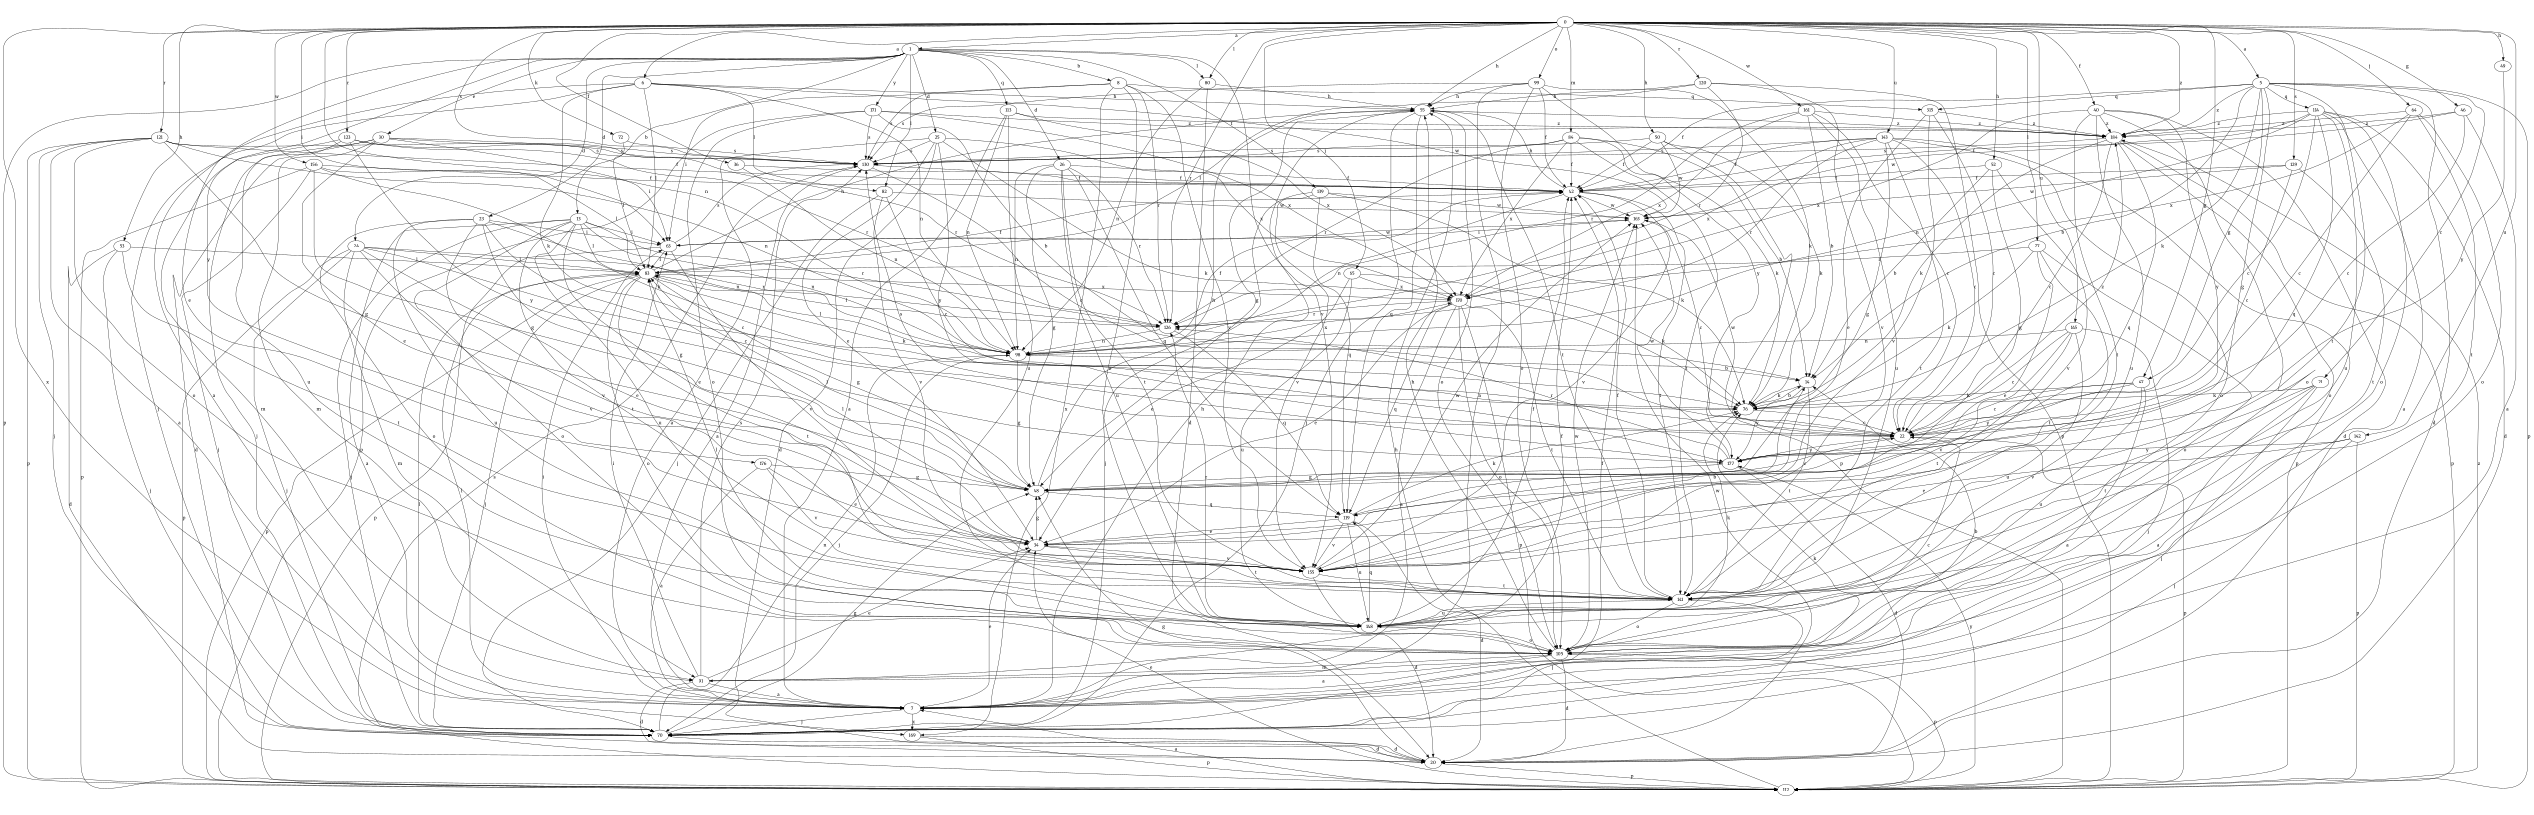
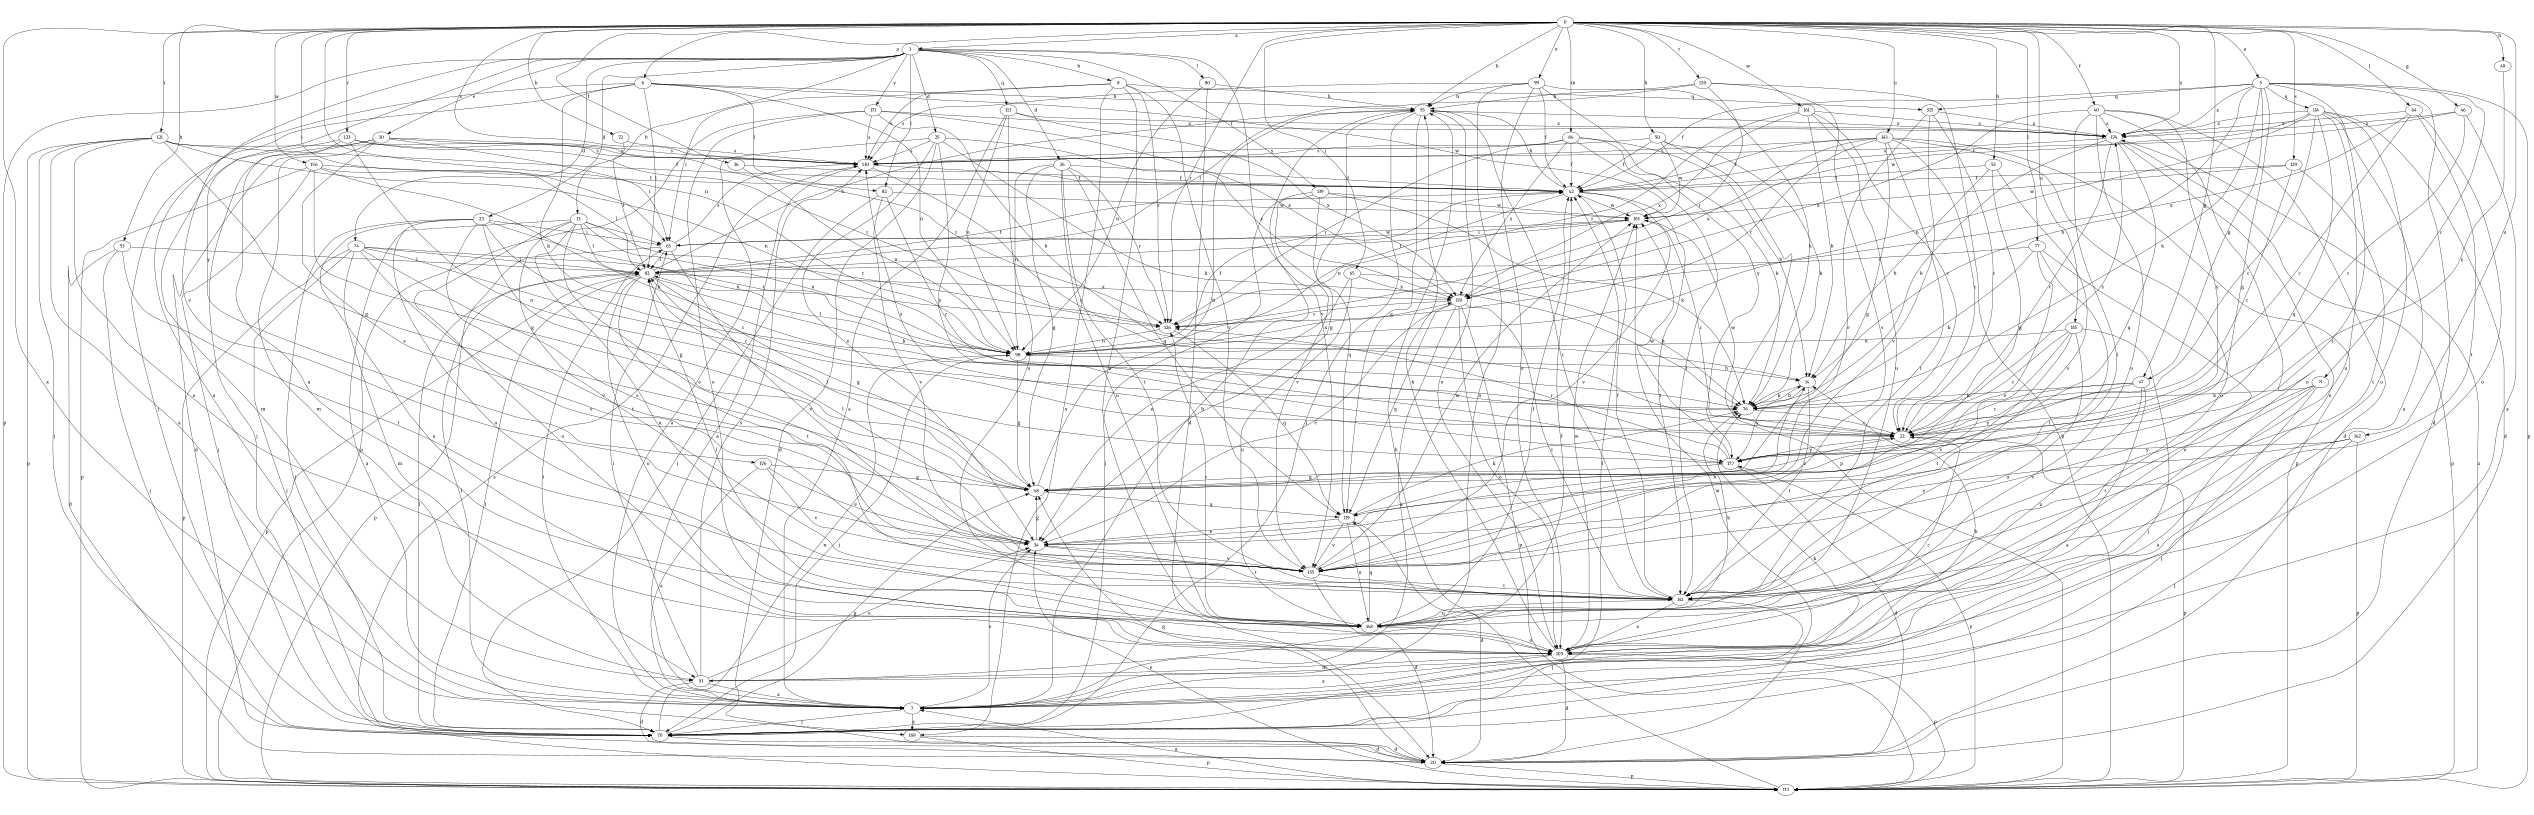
(1374, 26) -> none
(2114, 138) -> (2114, 138)
(1233, 253) -> (1302, 354)
(532, 301) -> (532, 301)
(908, 311) -> (1144, 252)
(358, 519) -> (322, 538)
